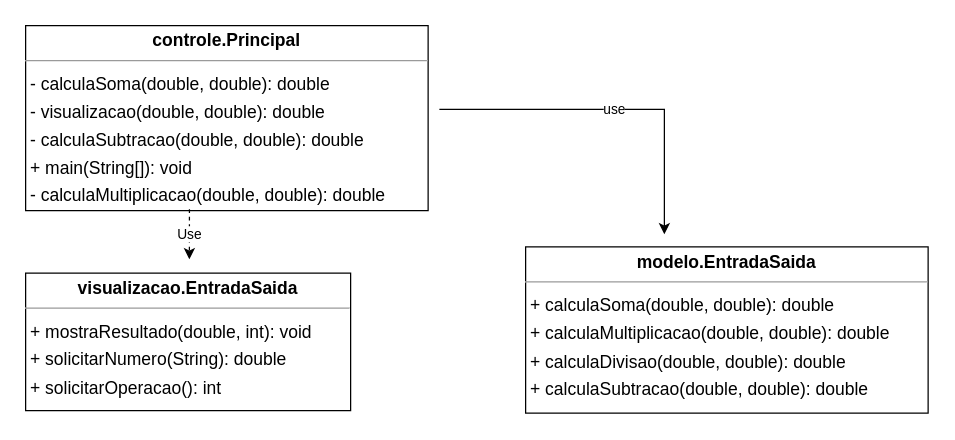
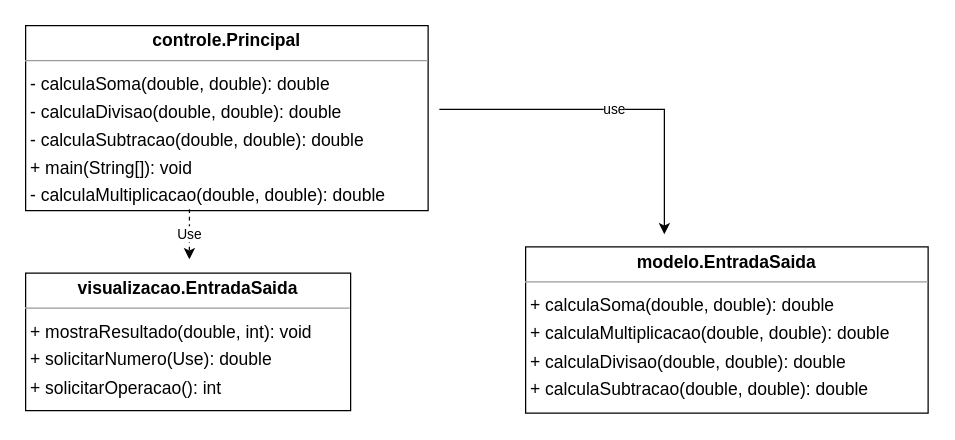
(219, 89) -> (219, 89)
(182, 315) -> (182, 315)
